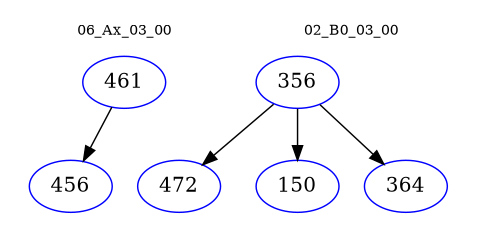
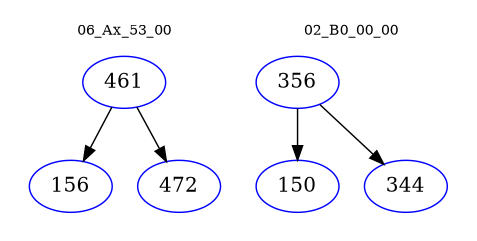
(125, 31) -> (125, 31)
(352, 31) -> (352, 31)
(254, 121) -> (148, 128)
(71, 186) -> (71, 186)
(406, 186) -> (406, 186)
